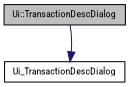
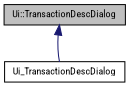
(72, 38) -> (58, 49)
